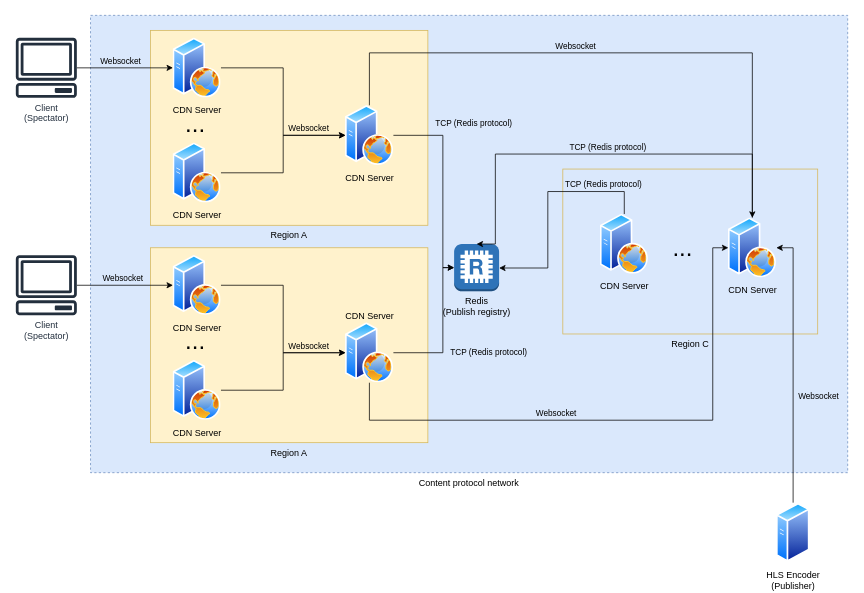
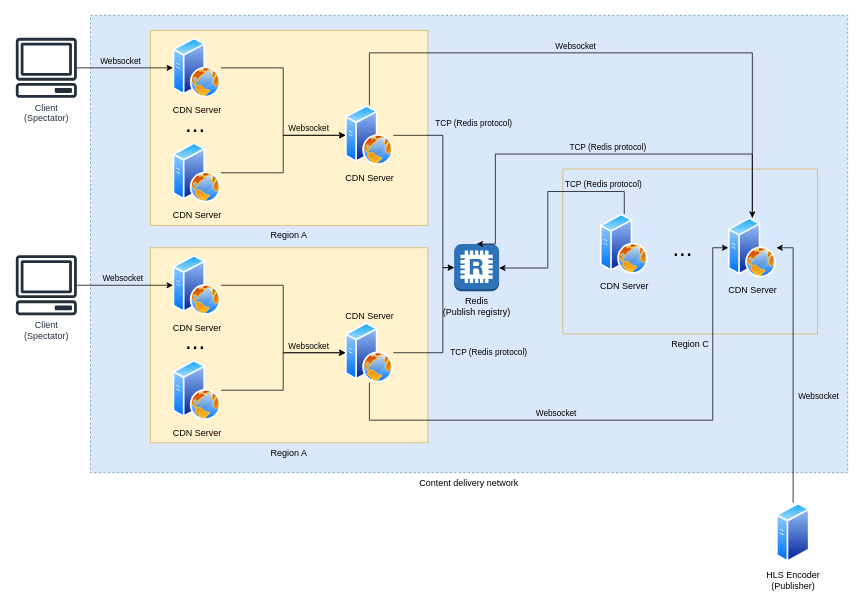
(469, 484) -> (469, 484)
